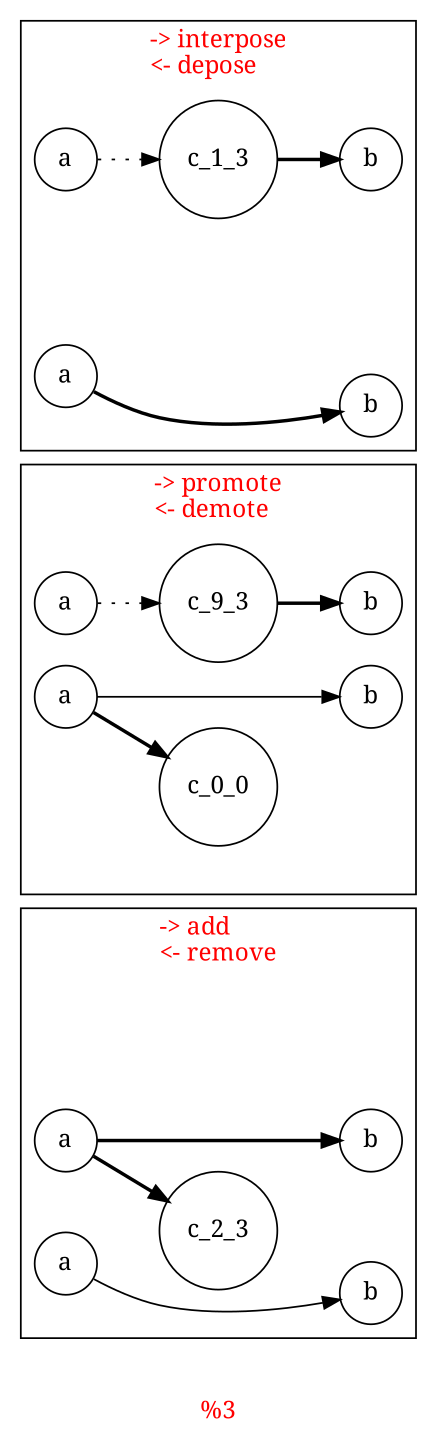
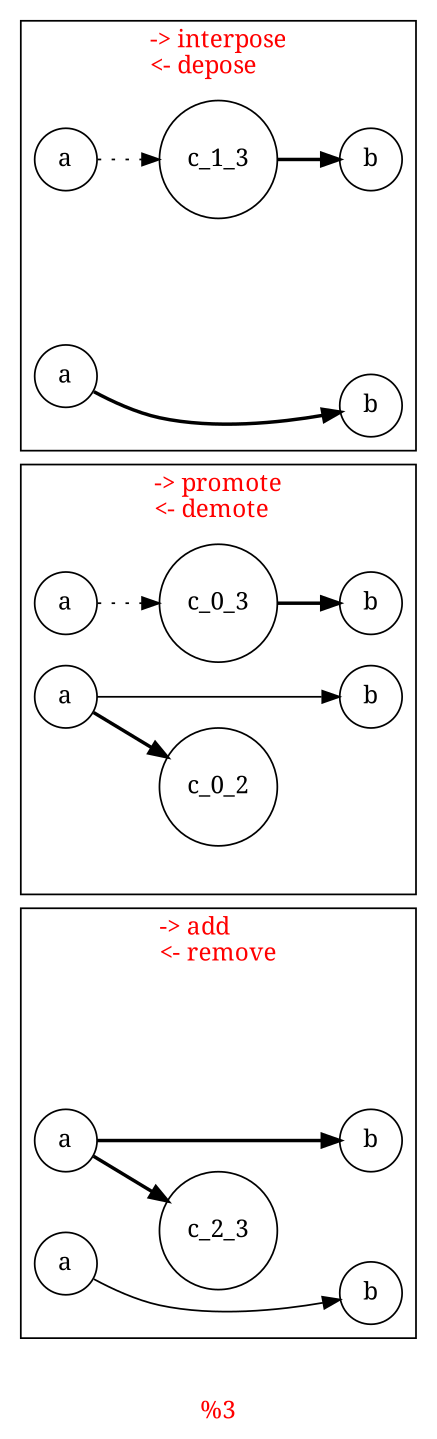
(218, 603) -> (218, 603)
(218, 787) -> (218, 787)
